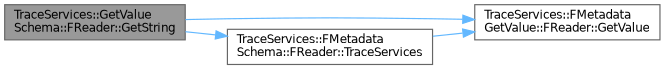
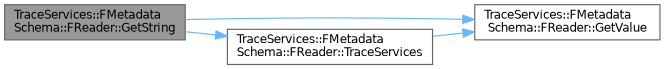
(95, 22) -> (95, 22)
(567, 22) -> (567, 22)
